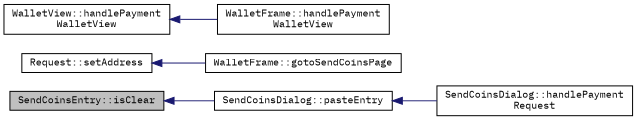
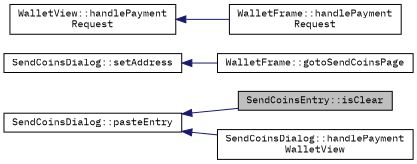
(87, 19) -> (93, 19)
(303, 19) -> (315, 19)
(87, 63) -> (93, 63)
(194, 101) -> (215, 111)
(535, 101) -> (315, 144)
